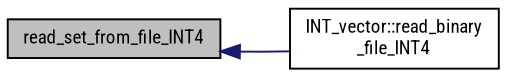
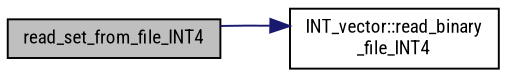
(265, 52) -> (245, 26)
